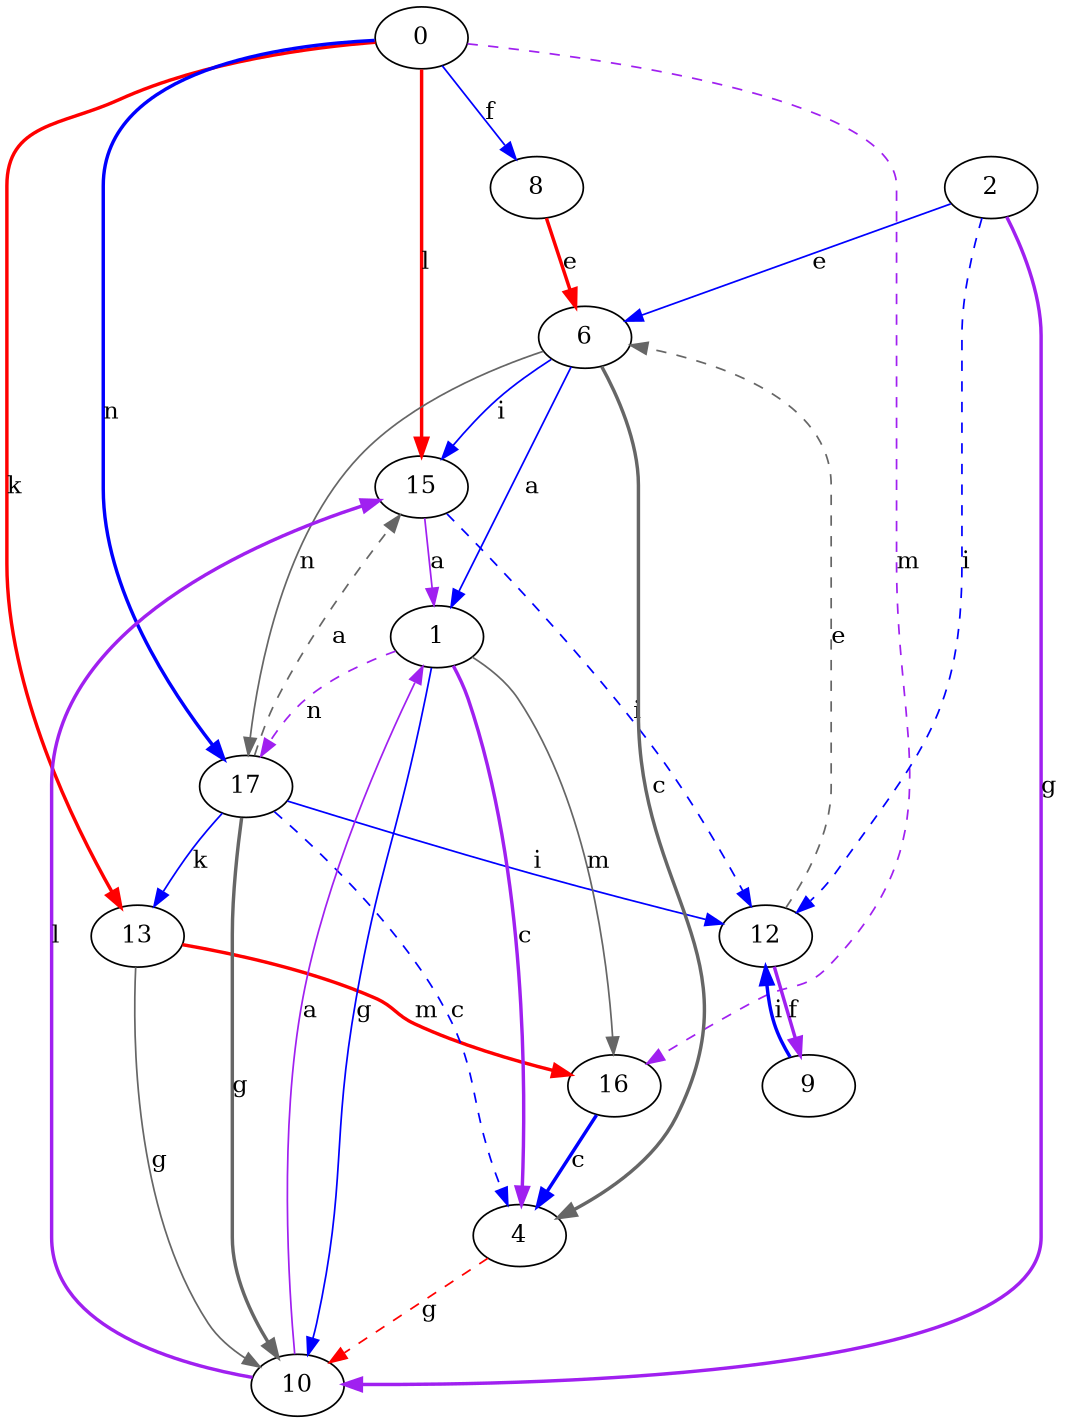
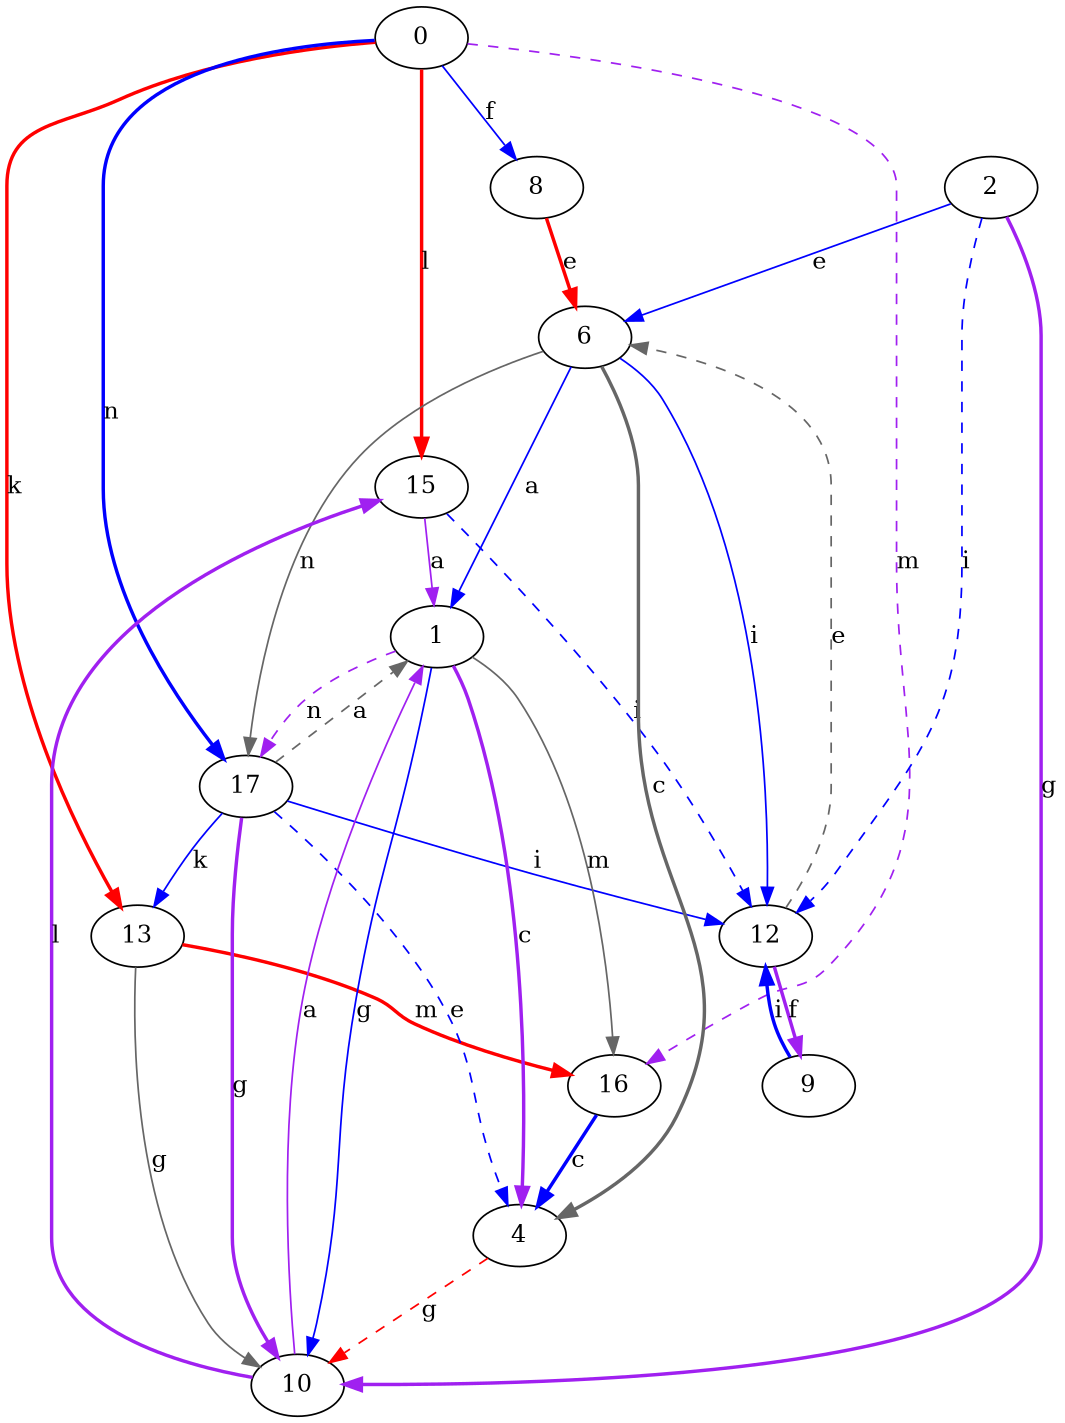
(498, 398) -> (741, 607)
(313, 637) -> (334, 717)
(458, 1011) -> (458, 1011)
(232, 1084) -> (232, 1084)
